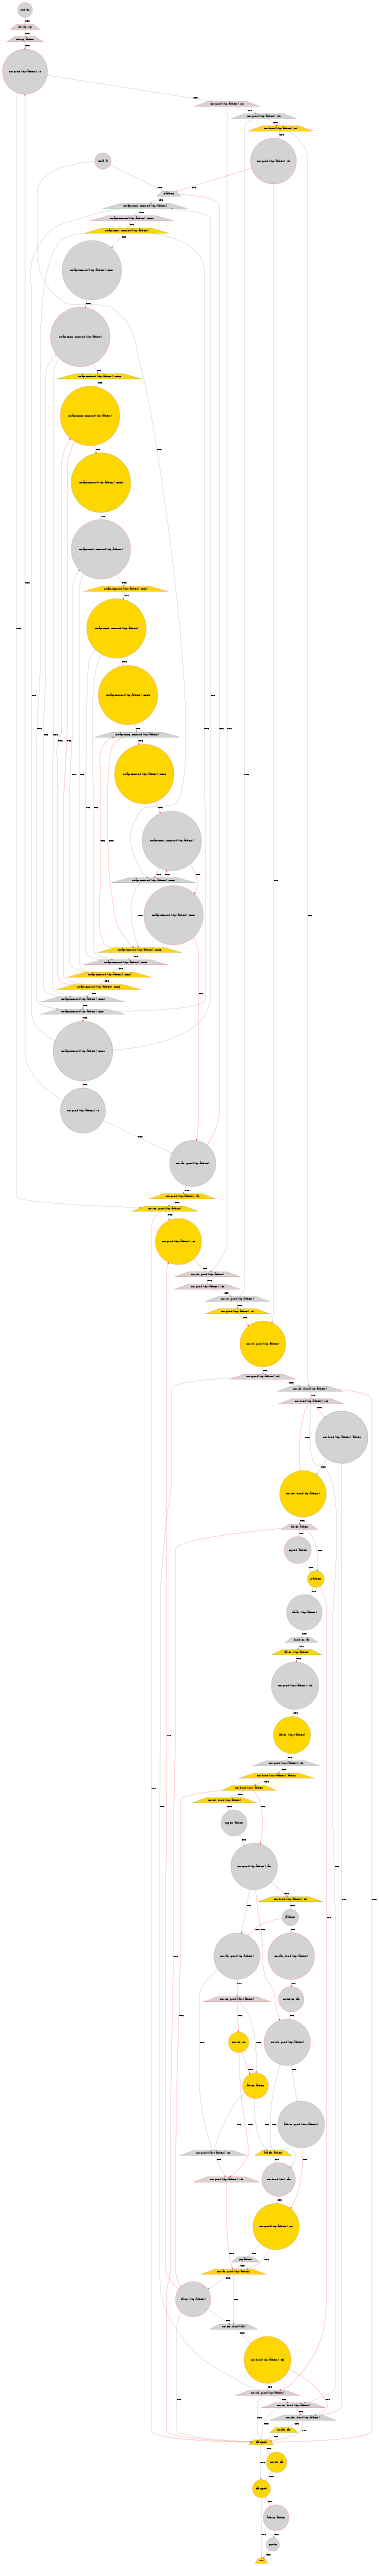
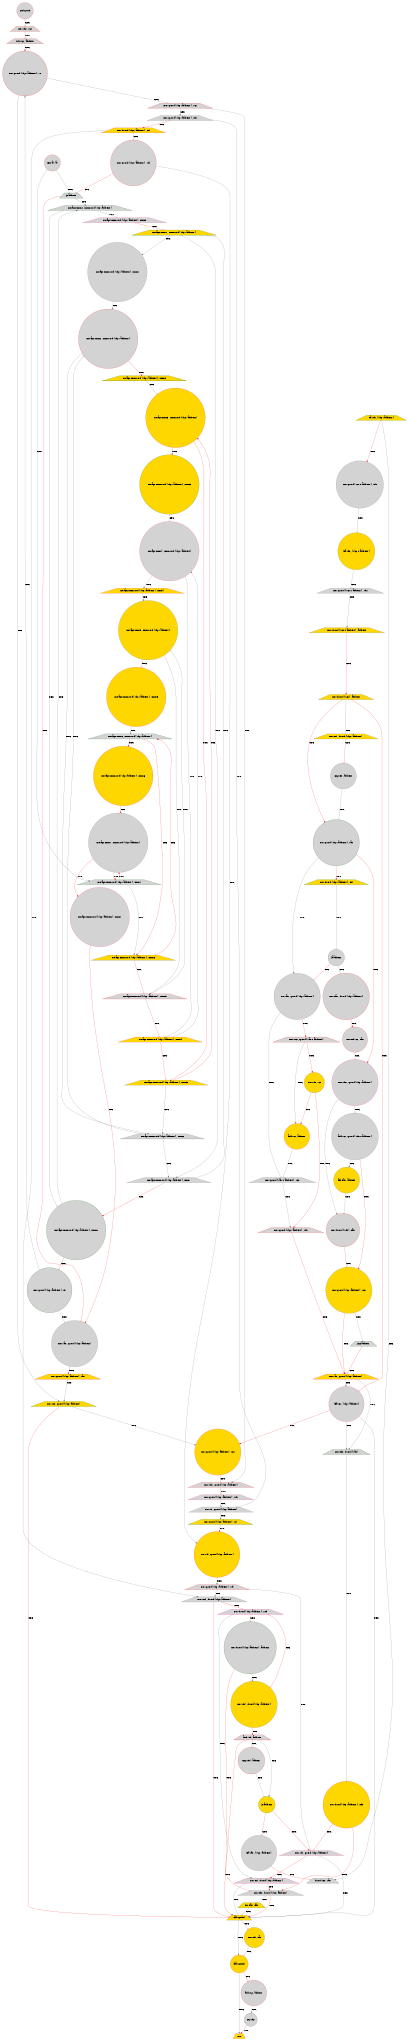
(25, 10) -> (25, 11)
(299, 1645) -> (389, 1159)
(256, 2125) -> (350, 1162)
(273, 2153) -> (347, 1180)
